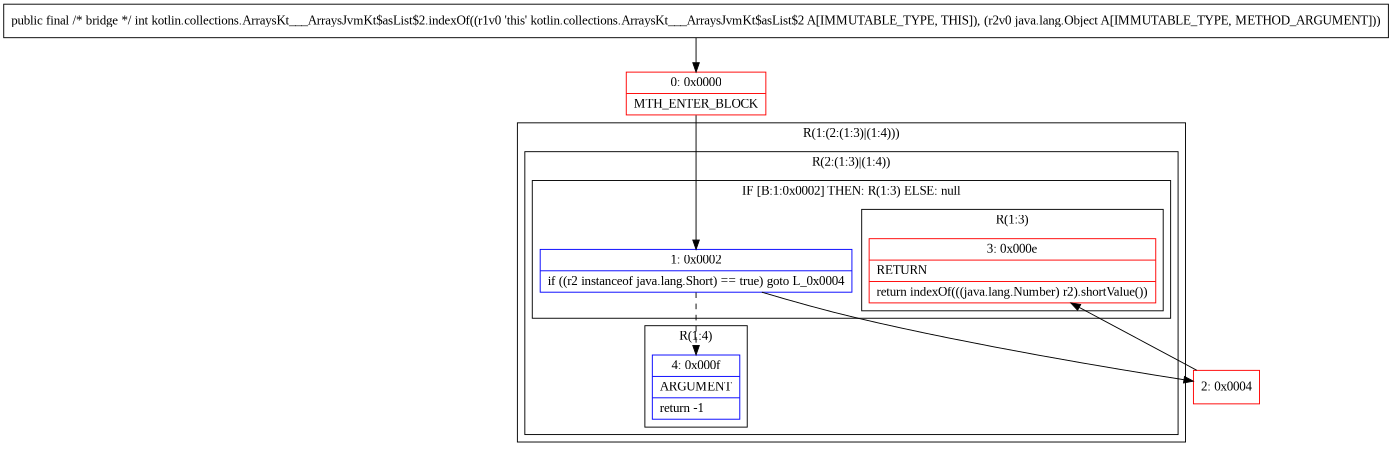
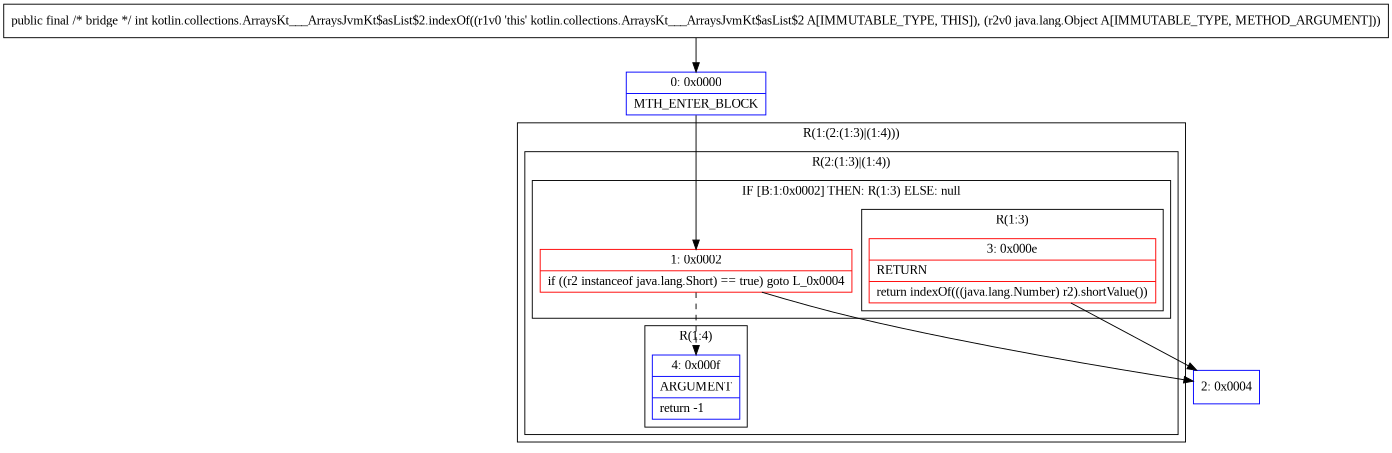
(696, 94) -> (696, 94)
(696, 271) -> (696, 271)
(1138, 339) -> (1130, 334)
(1226, 387) -> (1226, 387)
